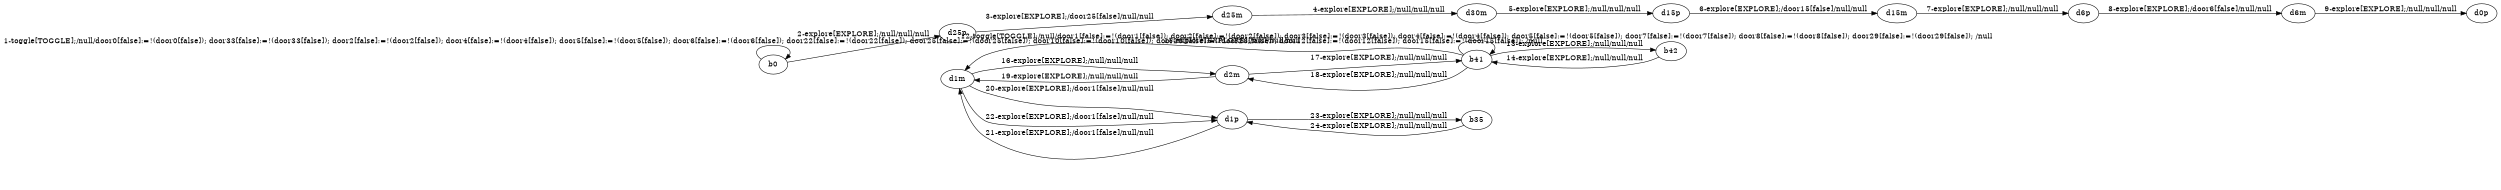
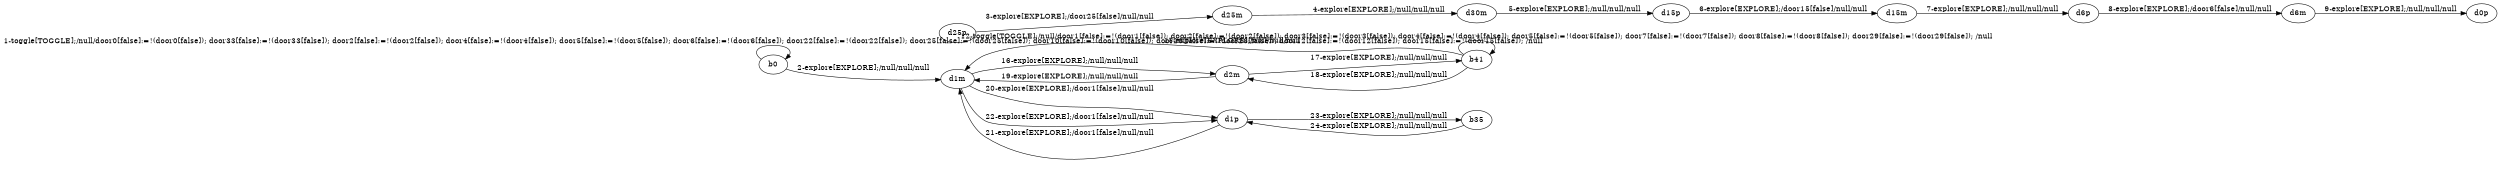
(861, 50) -> (860, 79)
(1671, 51) -> none
